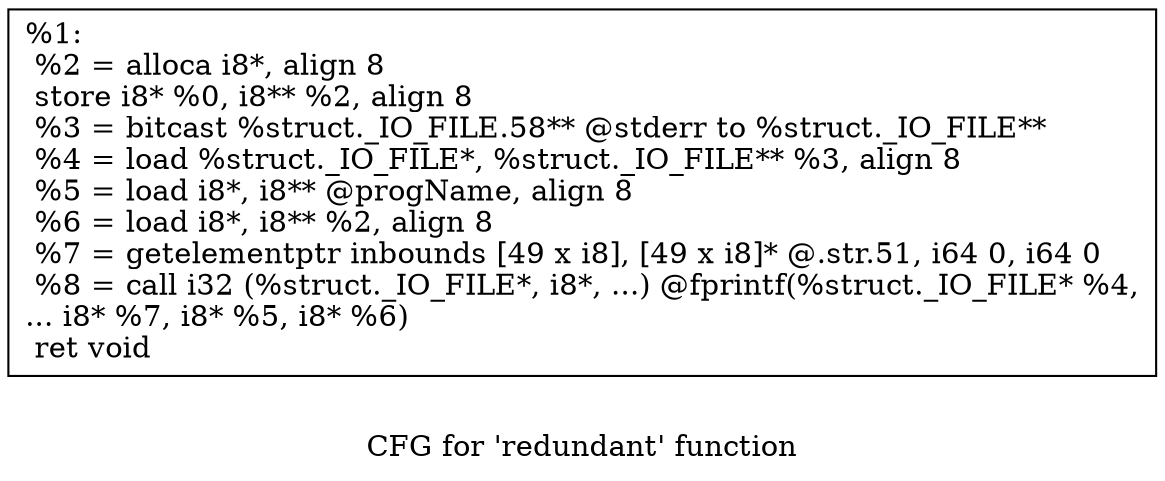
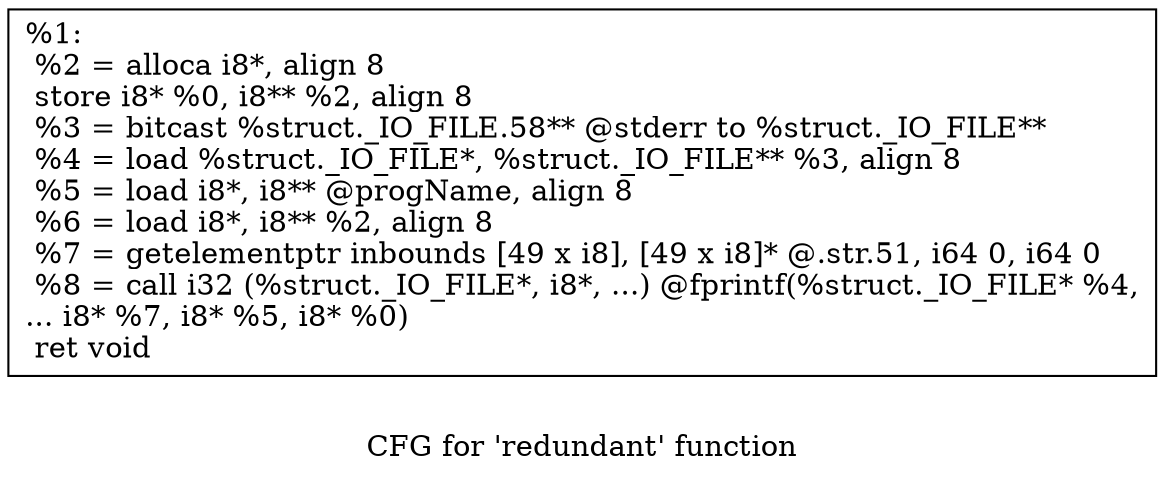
(218, 317) -> (218, 317)
